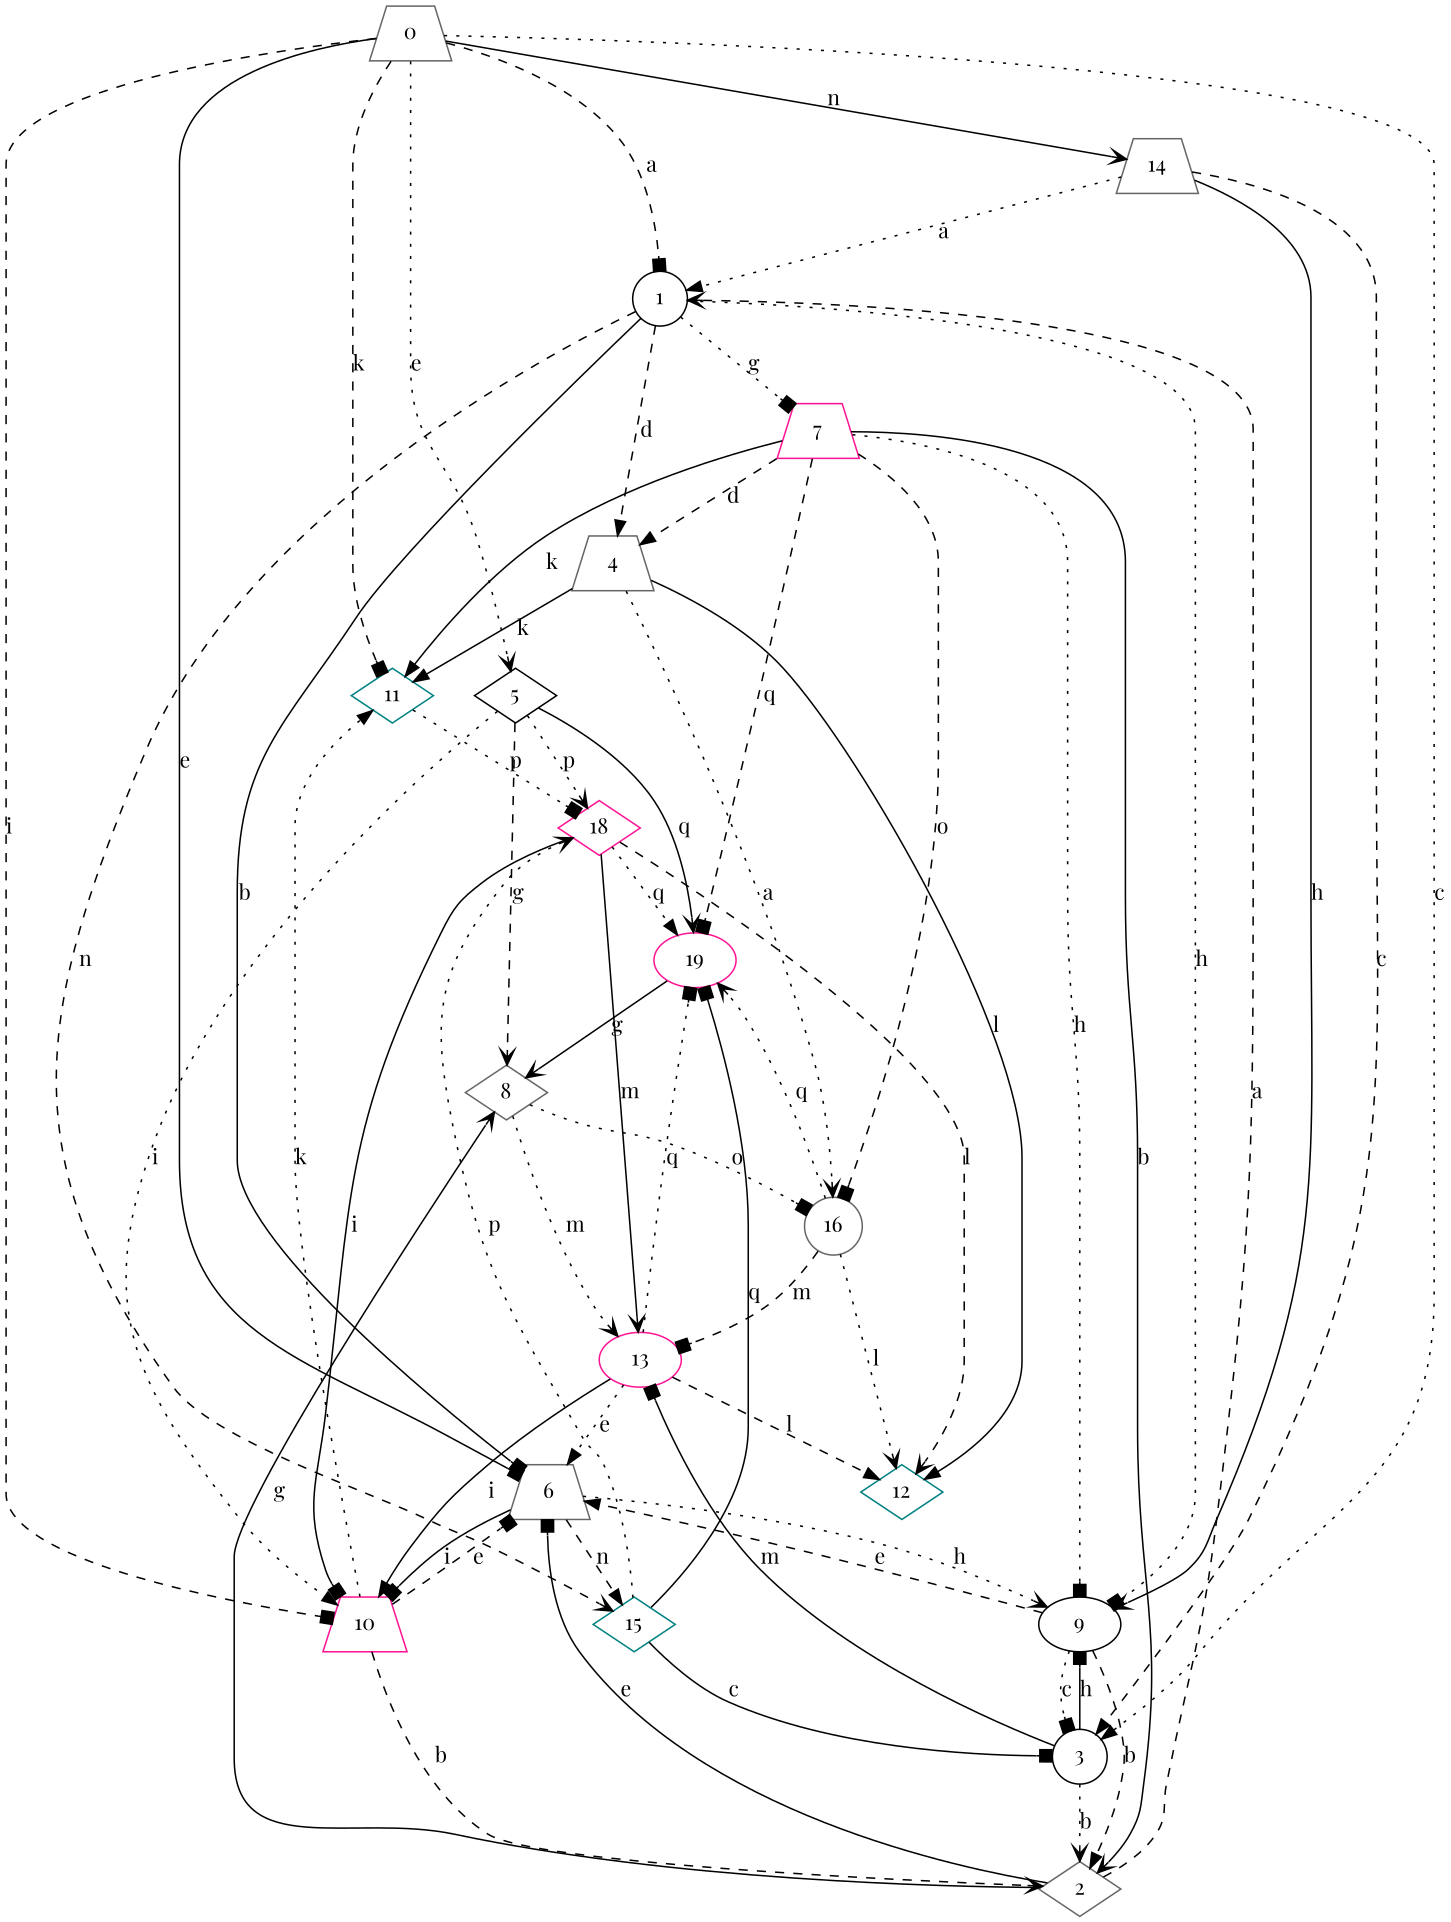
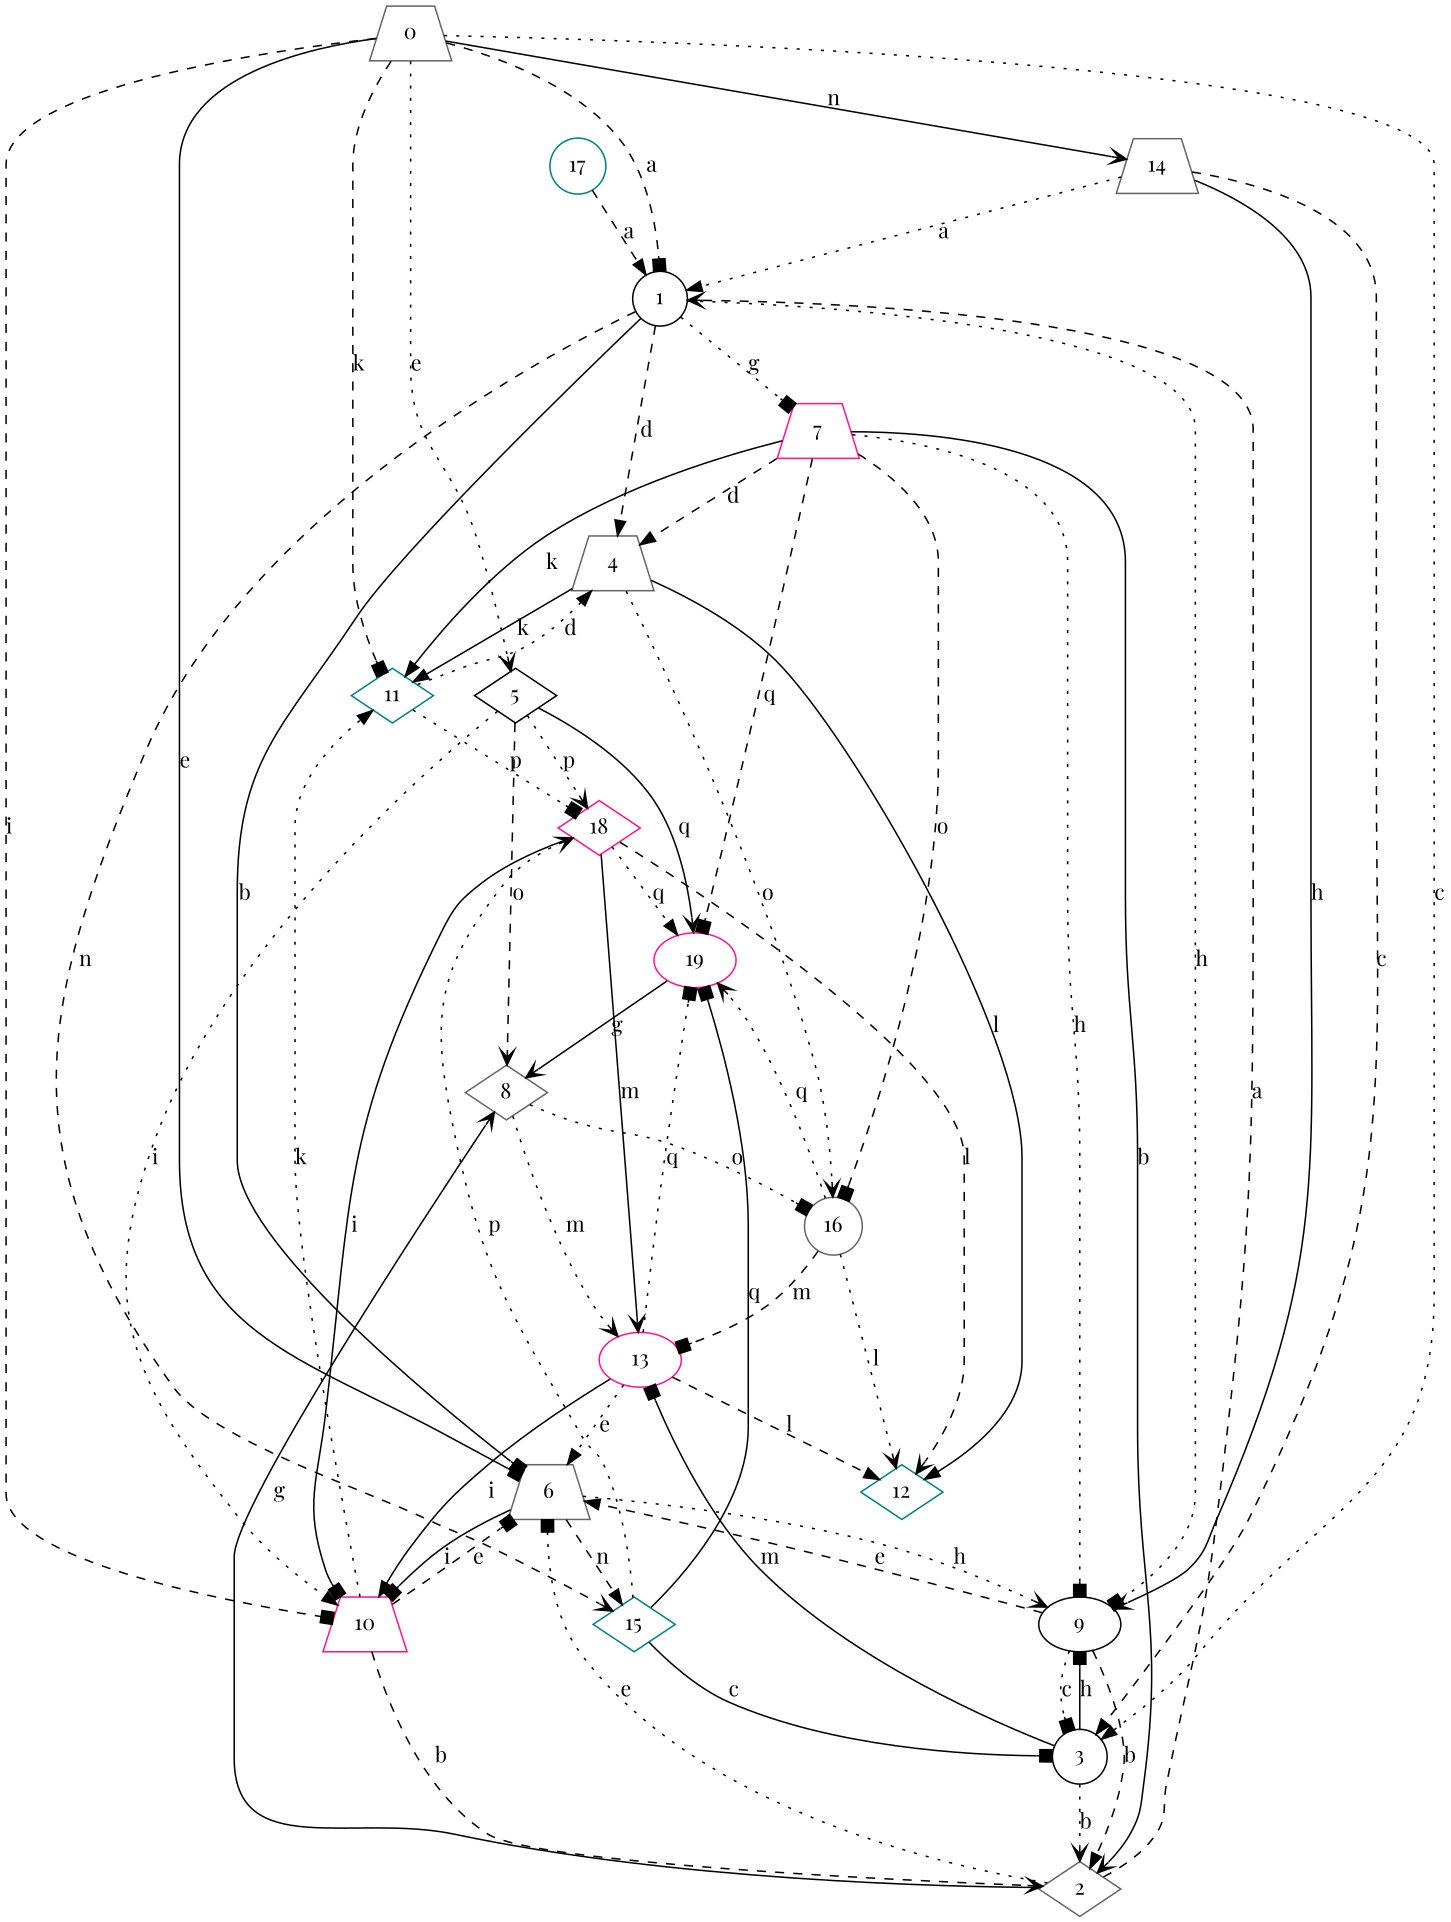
none -> (578, 166)
none -> (497, 658)
(519, 894) -> (519, 894)
(768, 894) -> (768, 894)
(737, 1781) -> (737, 1781)
